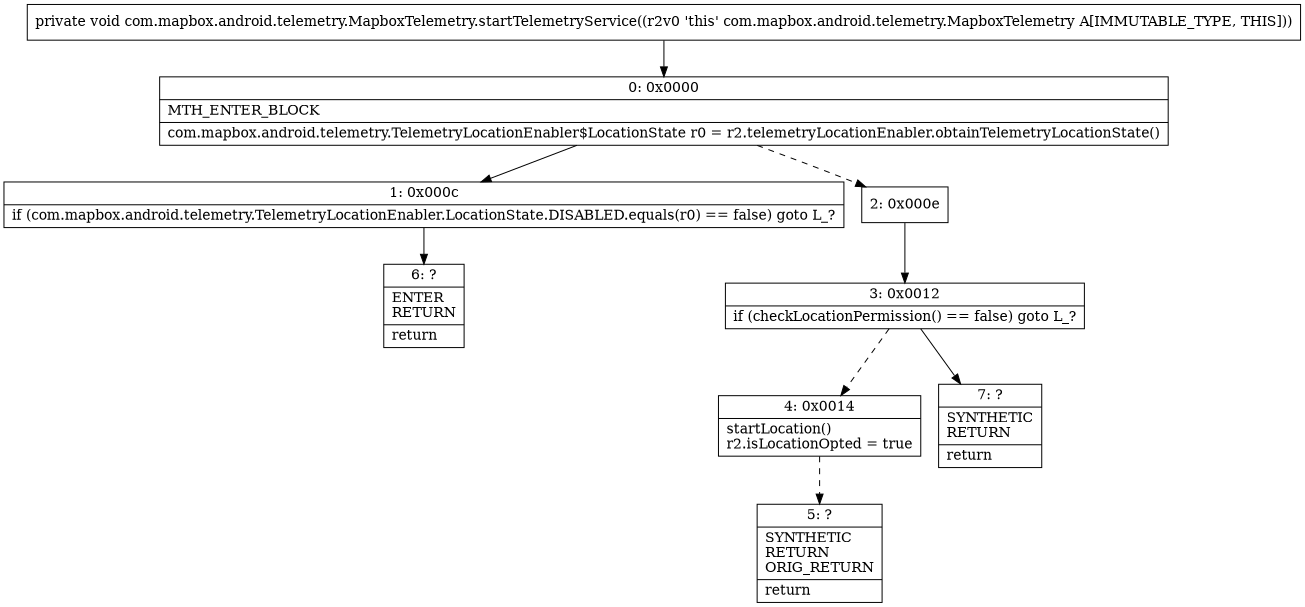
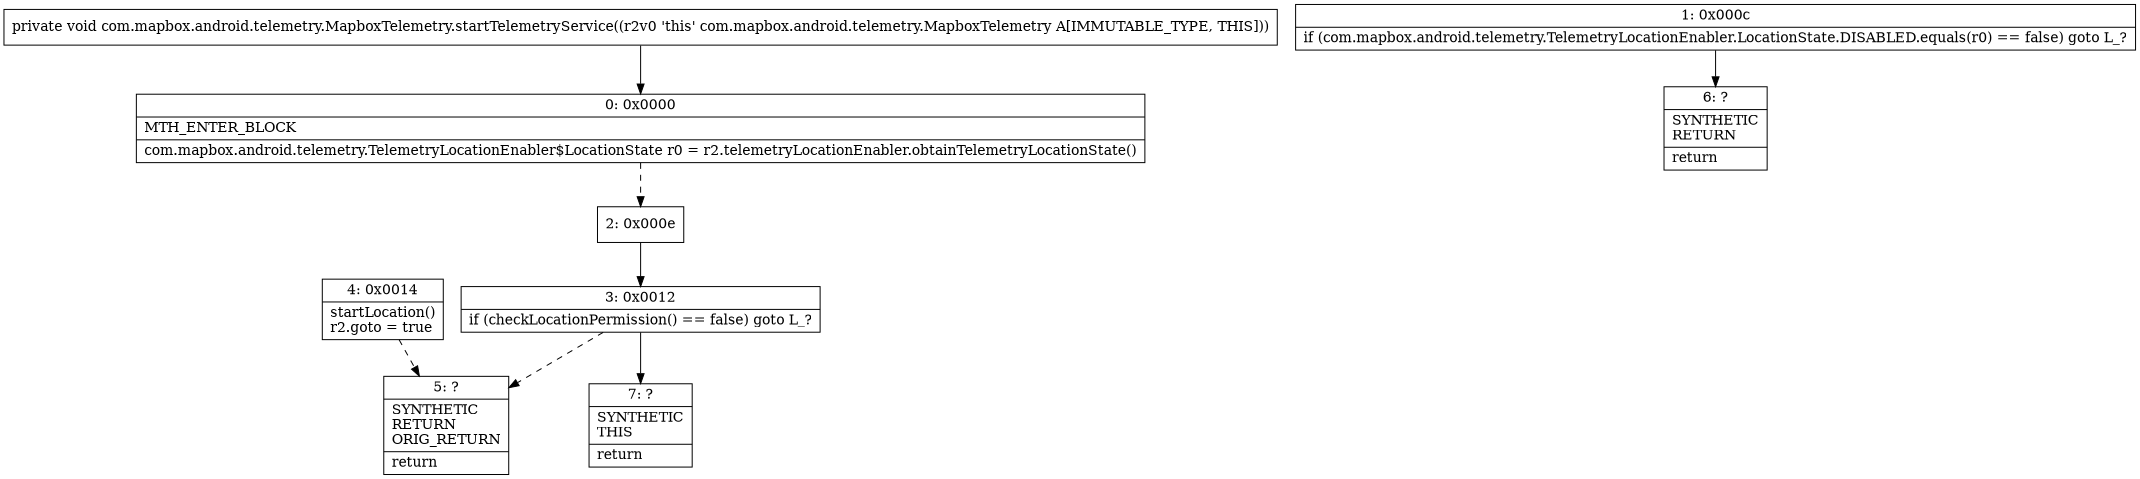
(534, 162) -> none
(418, 298) -> (1716, 120)
(868, 358) -> (560, 357)
(979, 433) -> (615, 432)
(820, 444) -> (381, 328)
